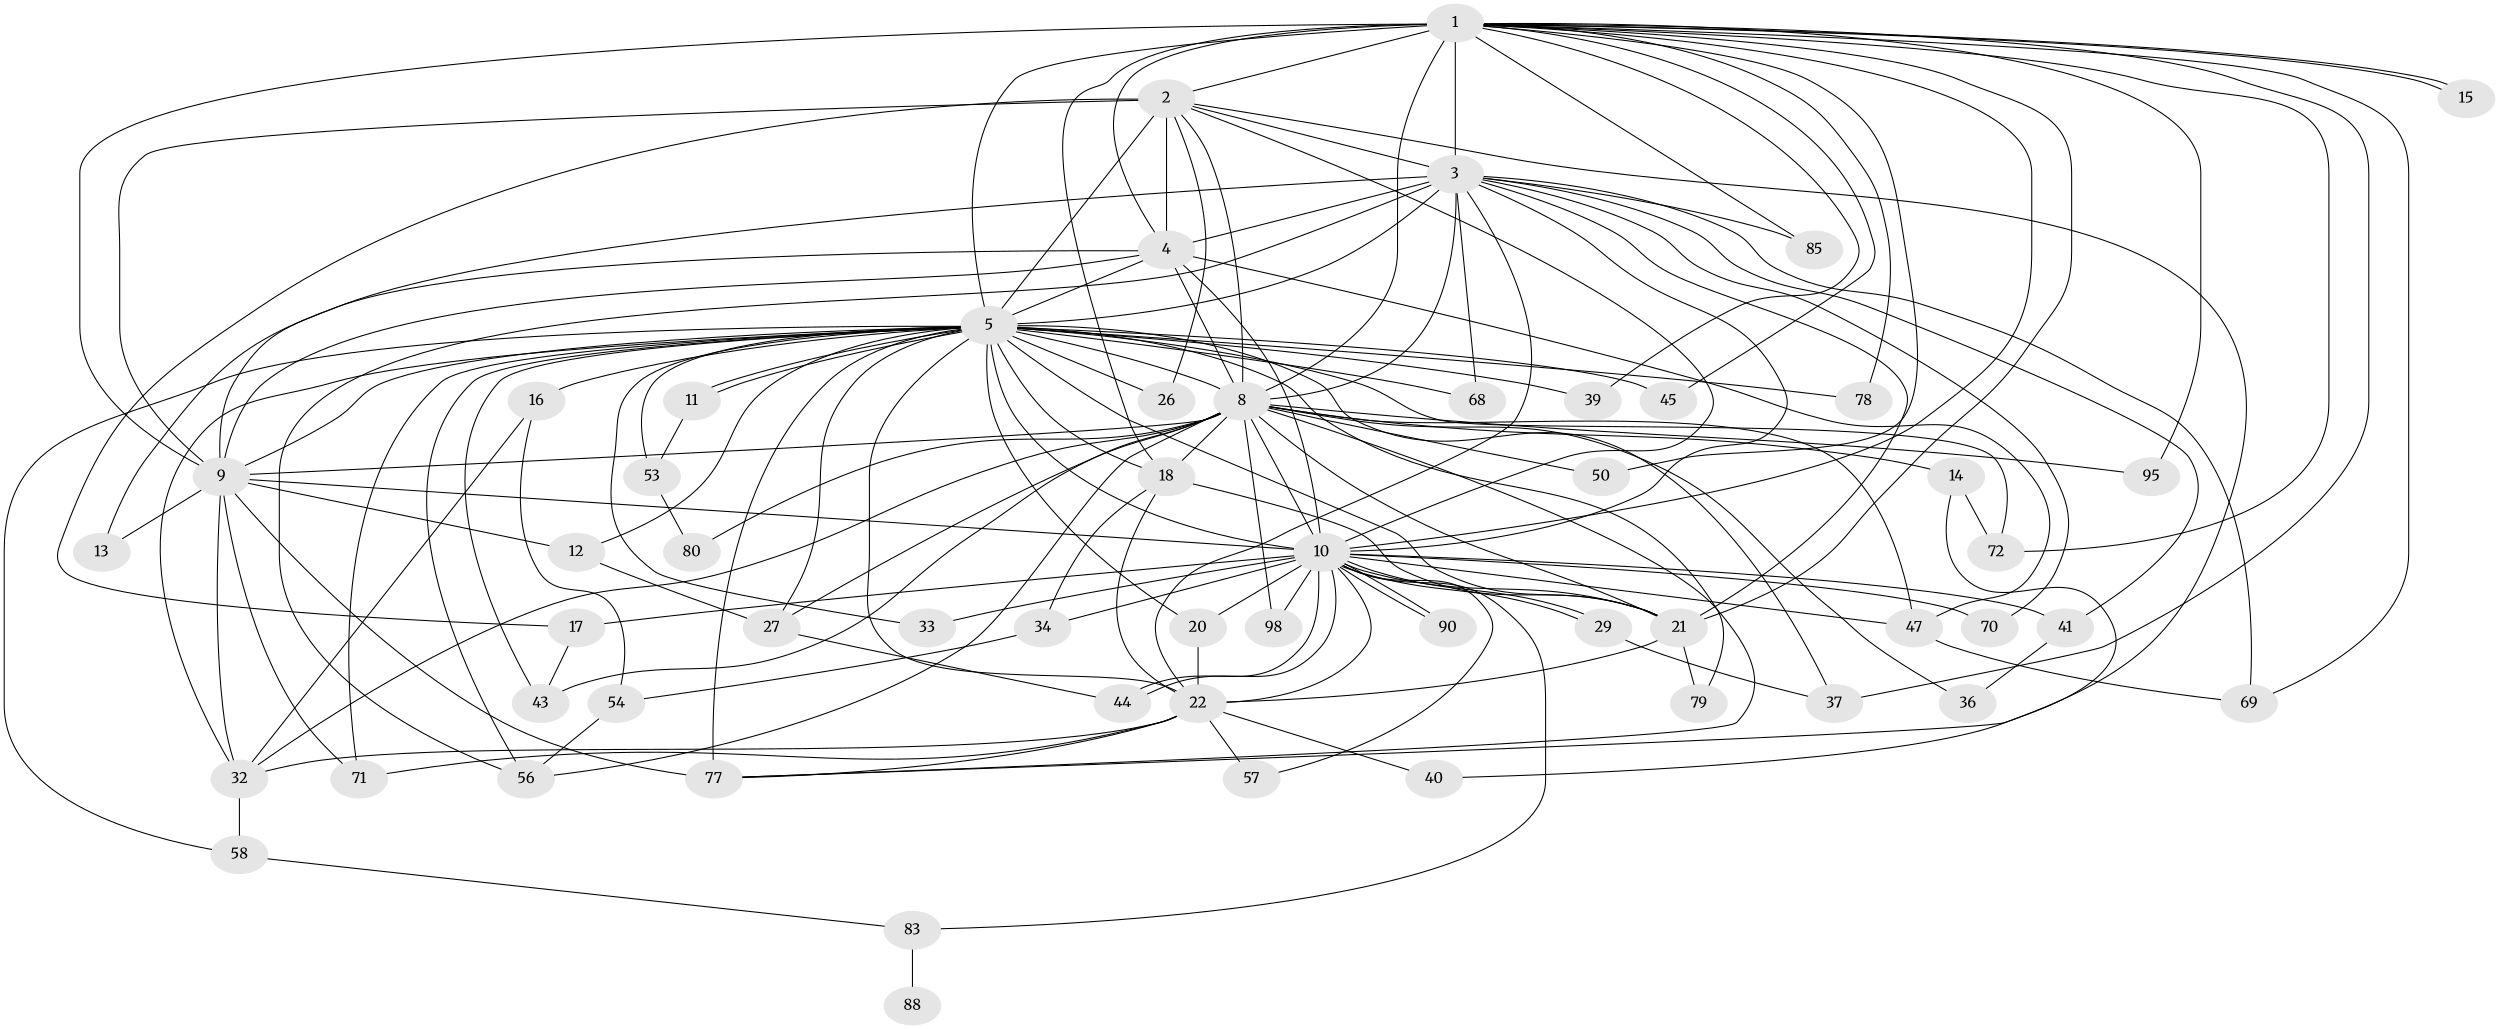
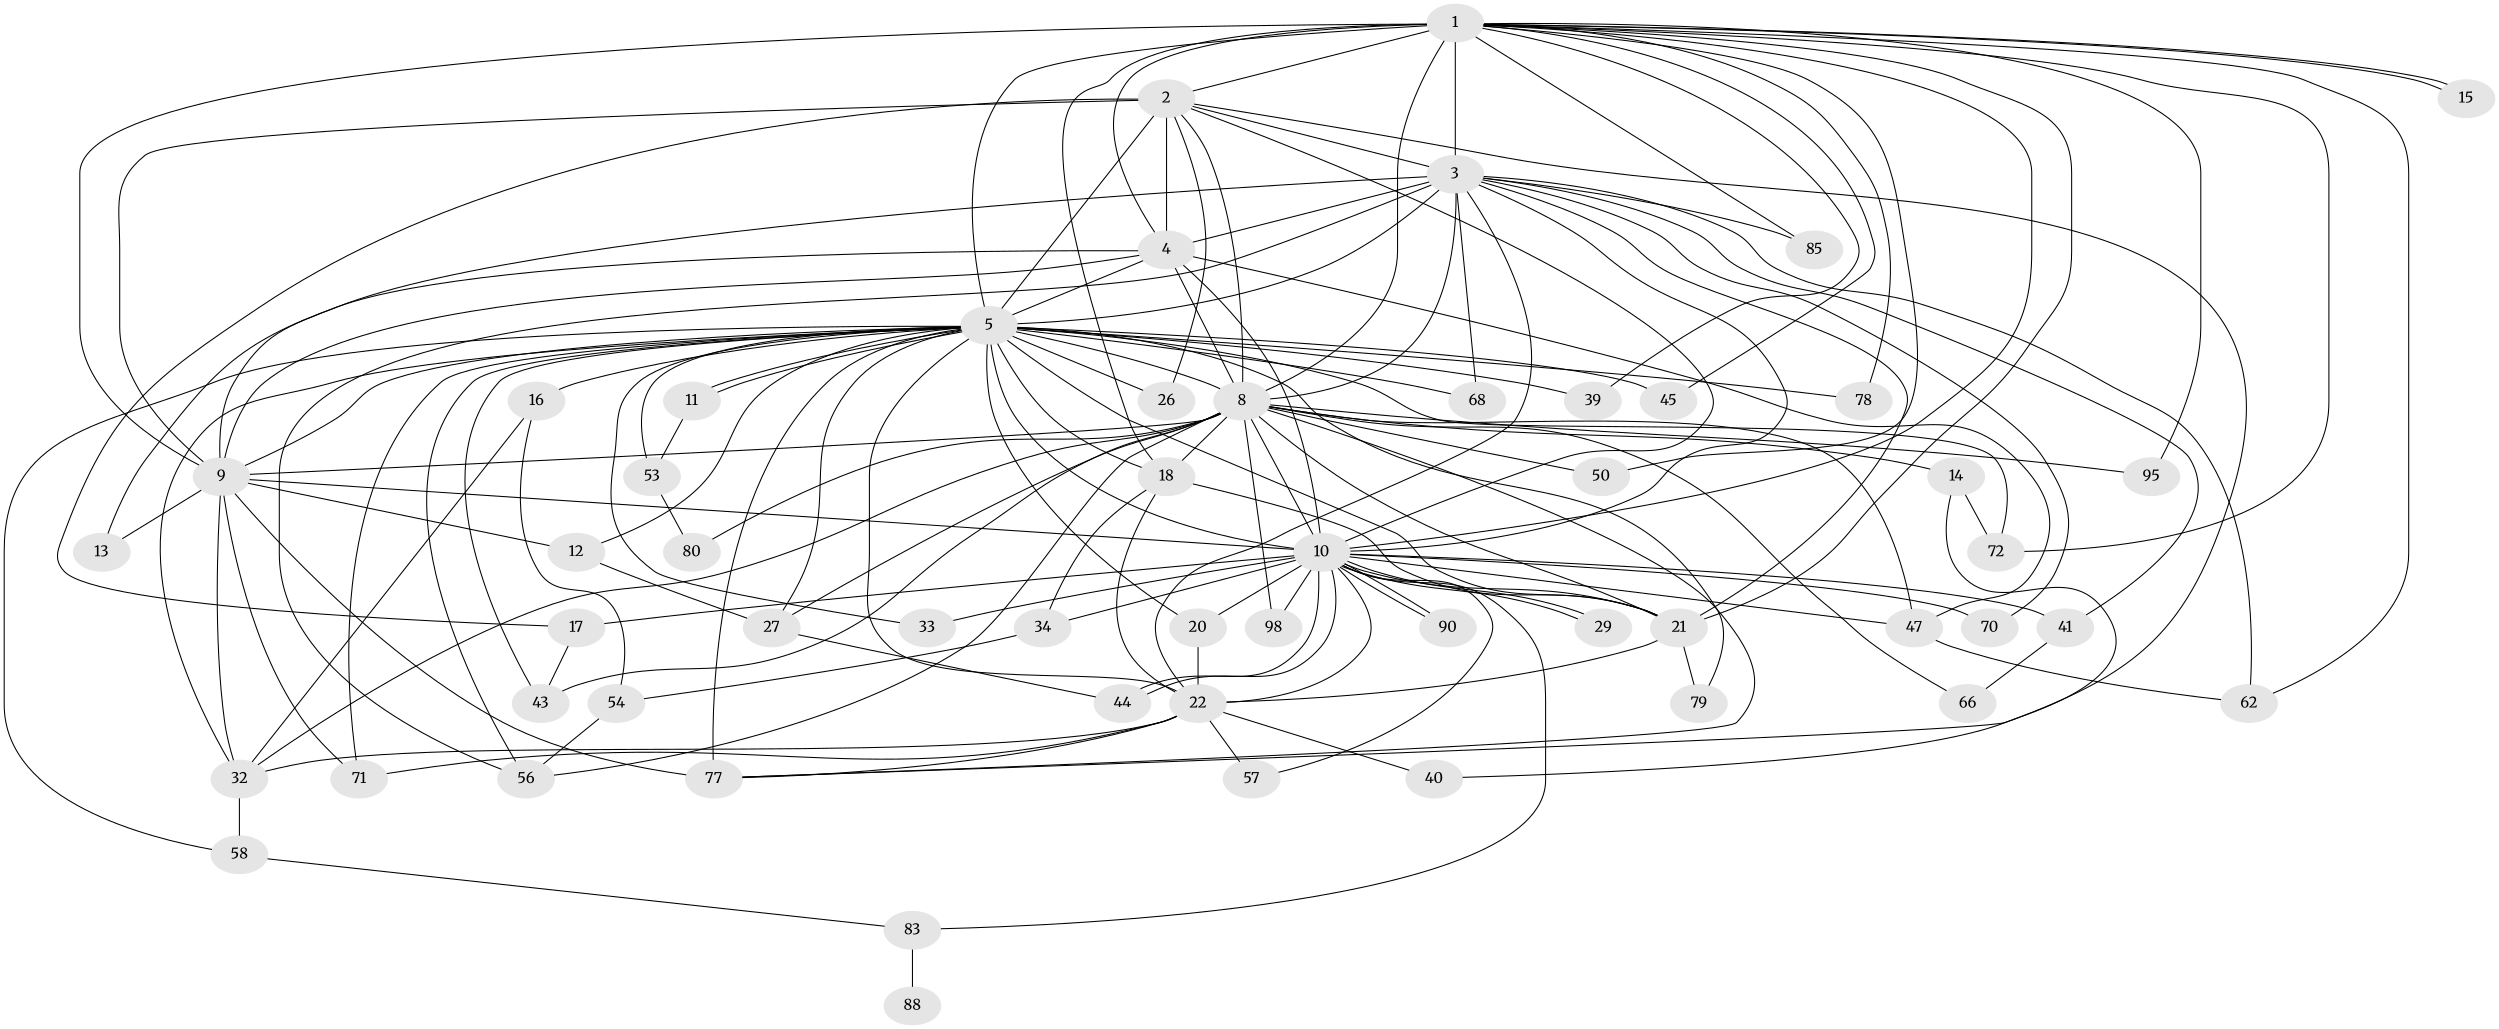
(1834, 703) -> none
(1968, 703) -> (1968, 703)
(2249, 703) -> (2249, 703)
